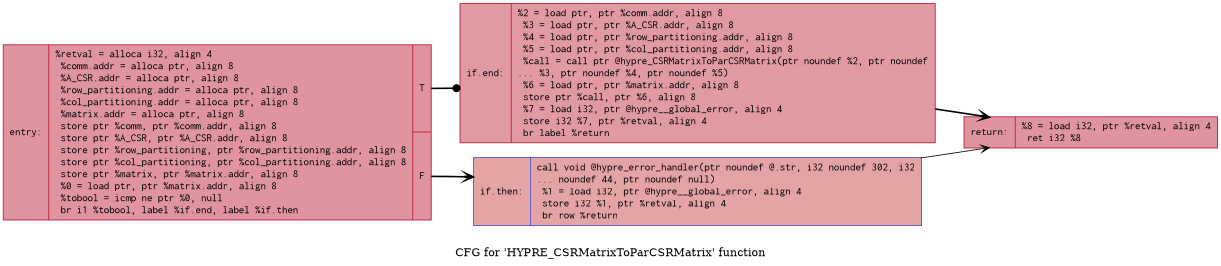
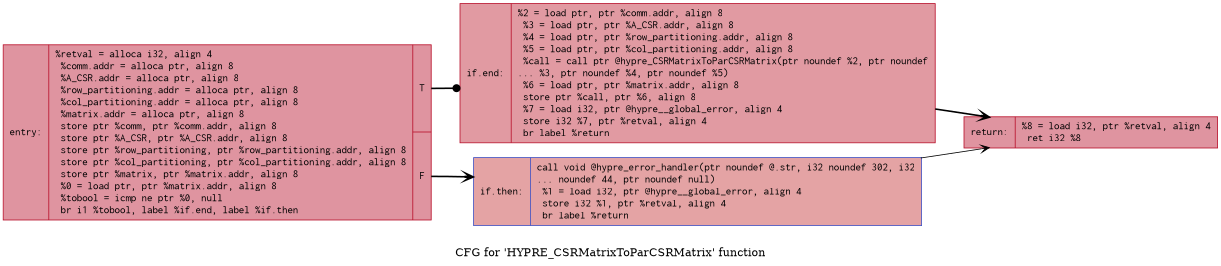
(578, 215) -> (583, 215)
